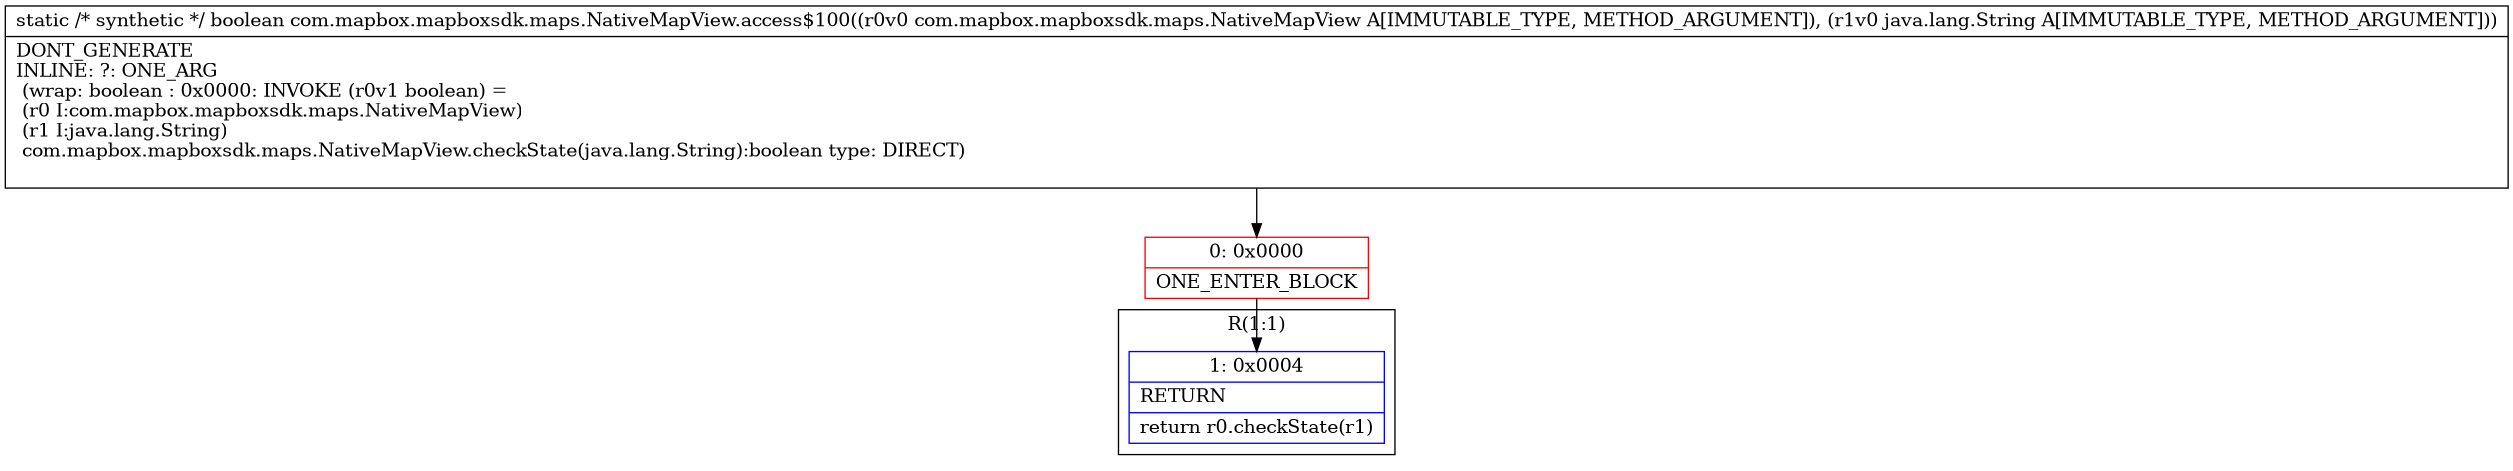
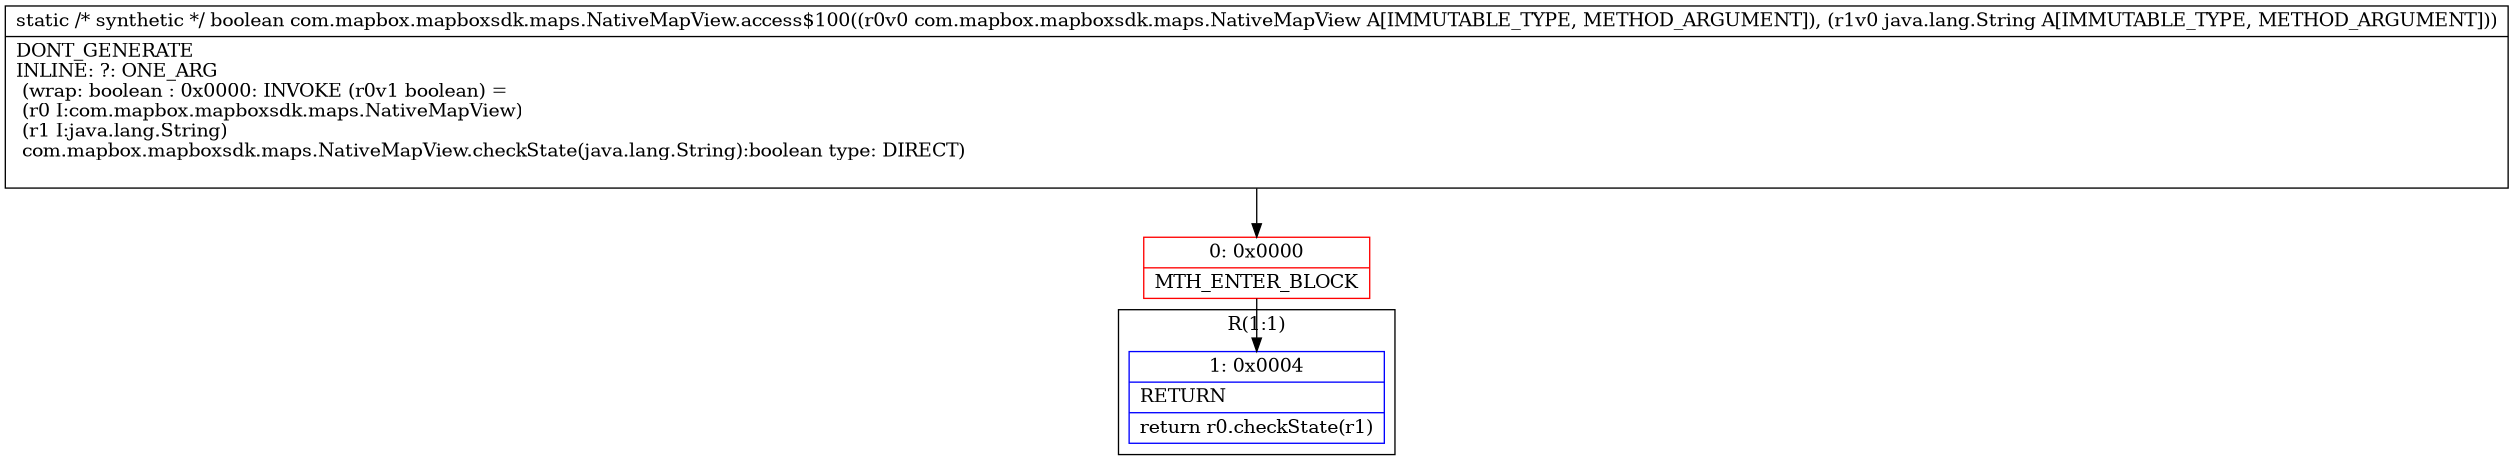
(1257, 282) -> (1257, 282)
